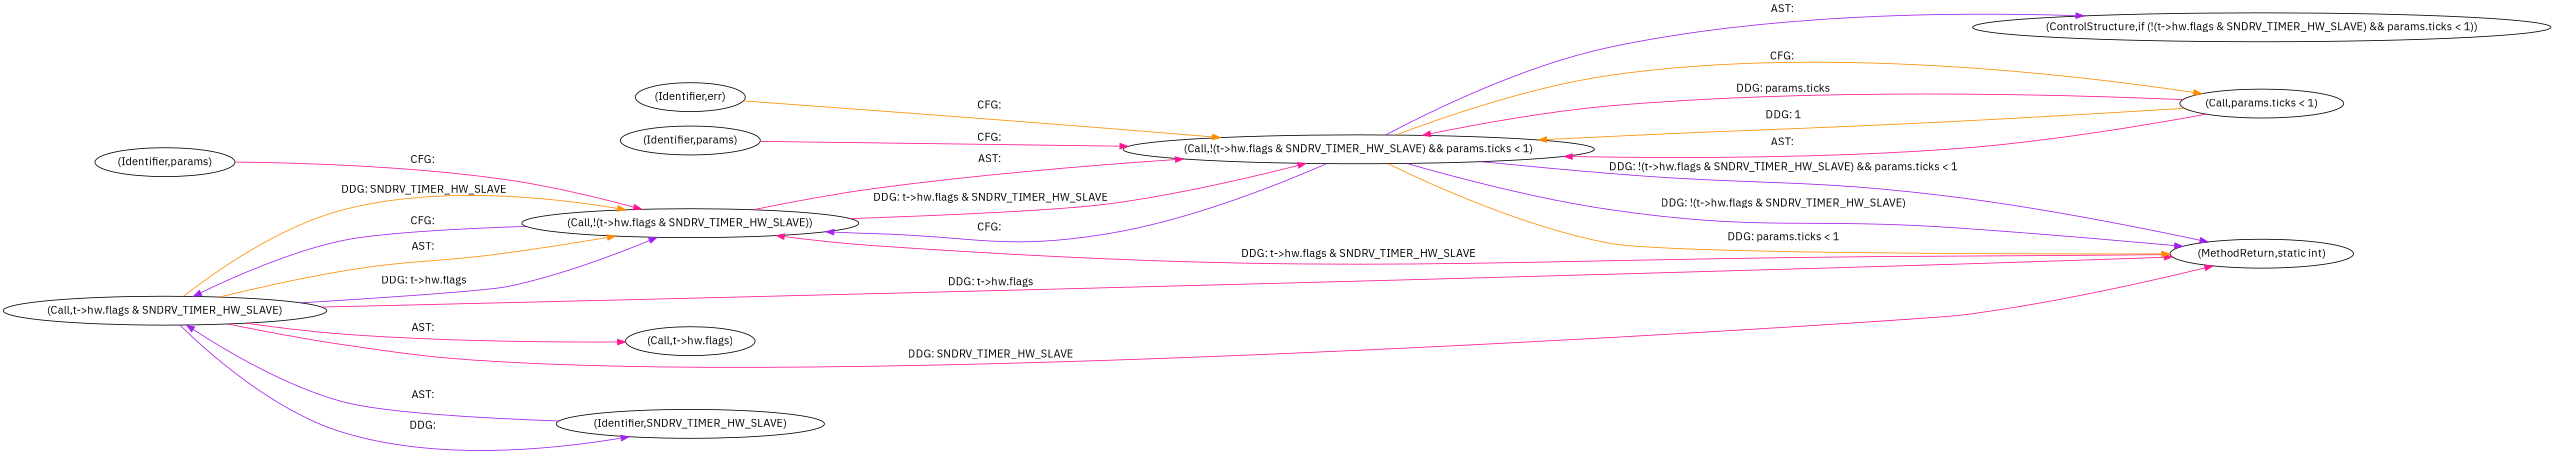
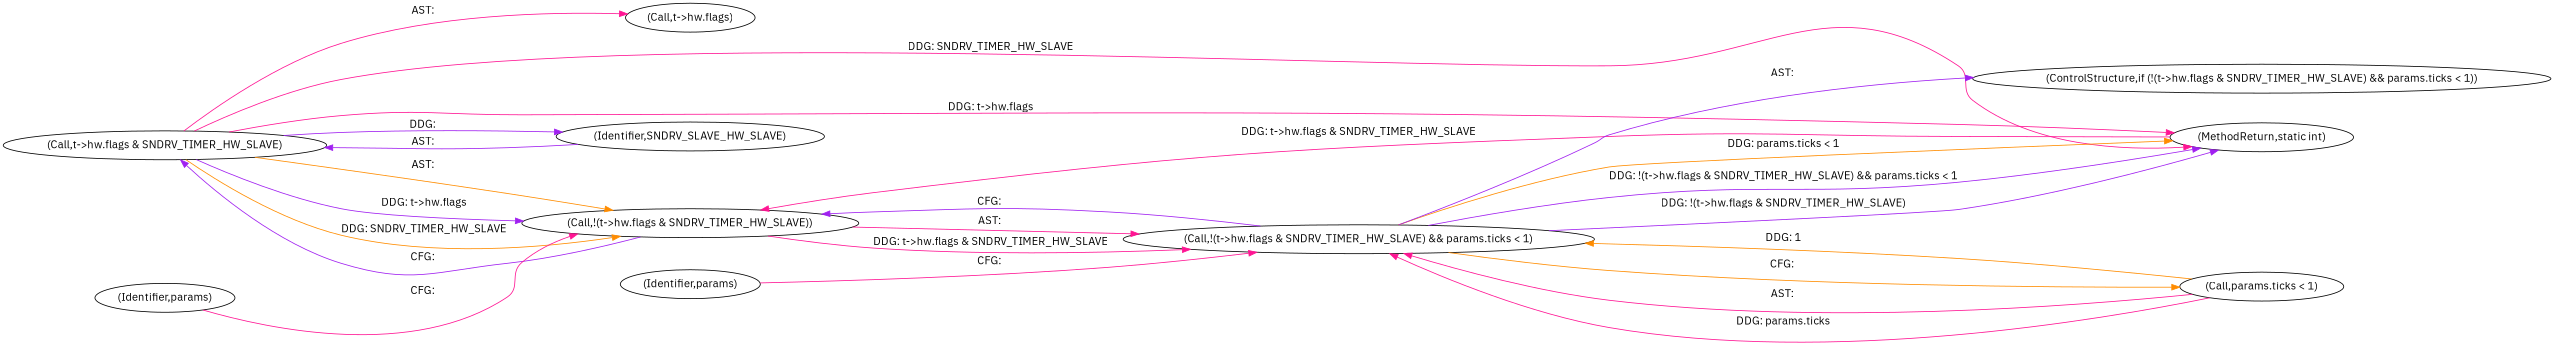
(690, 97) -> none
(690, 424) -> (690, 136)
